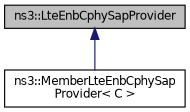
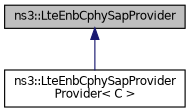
(95, 89) -> (95, 89)
